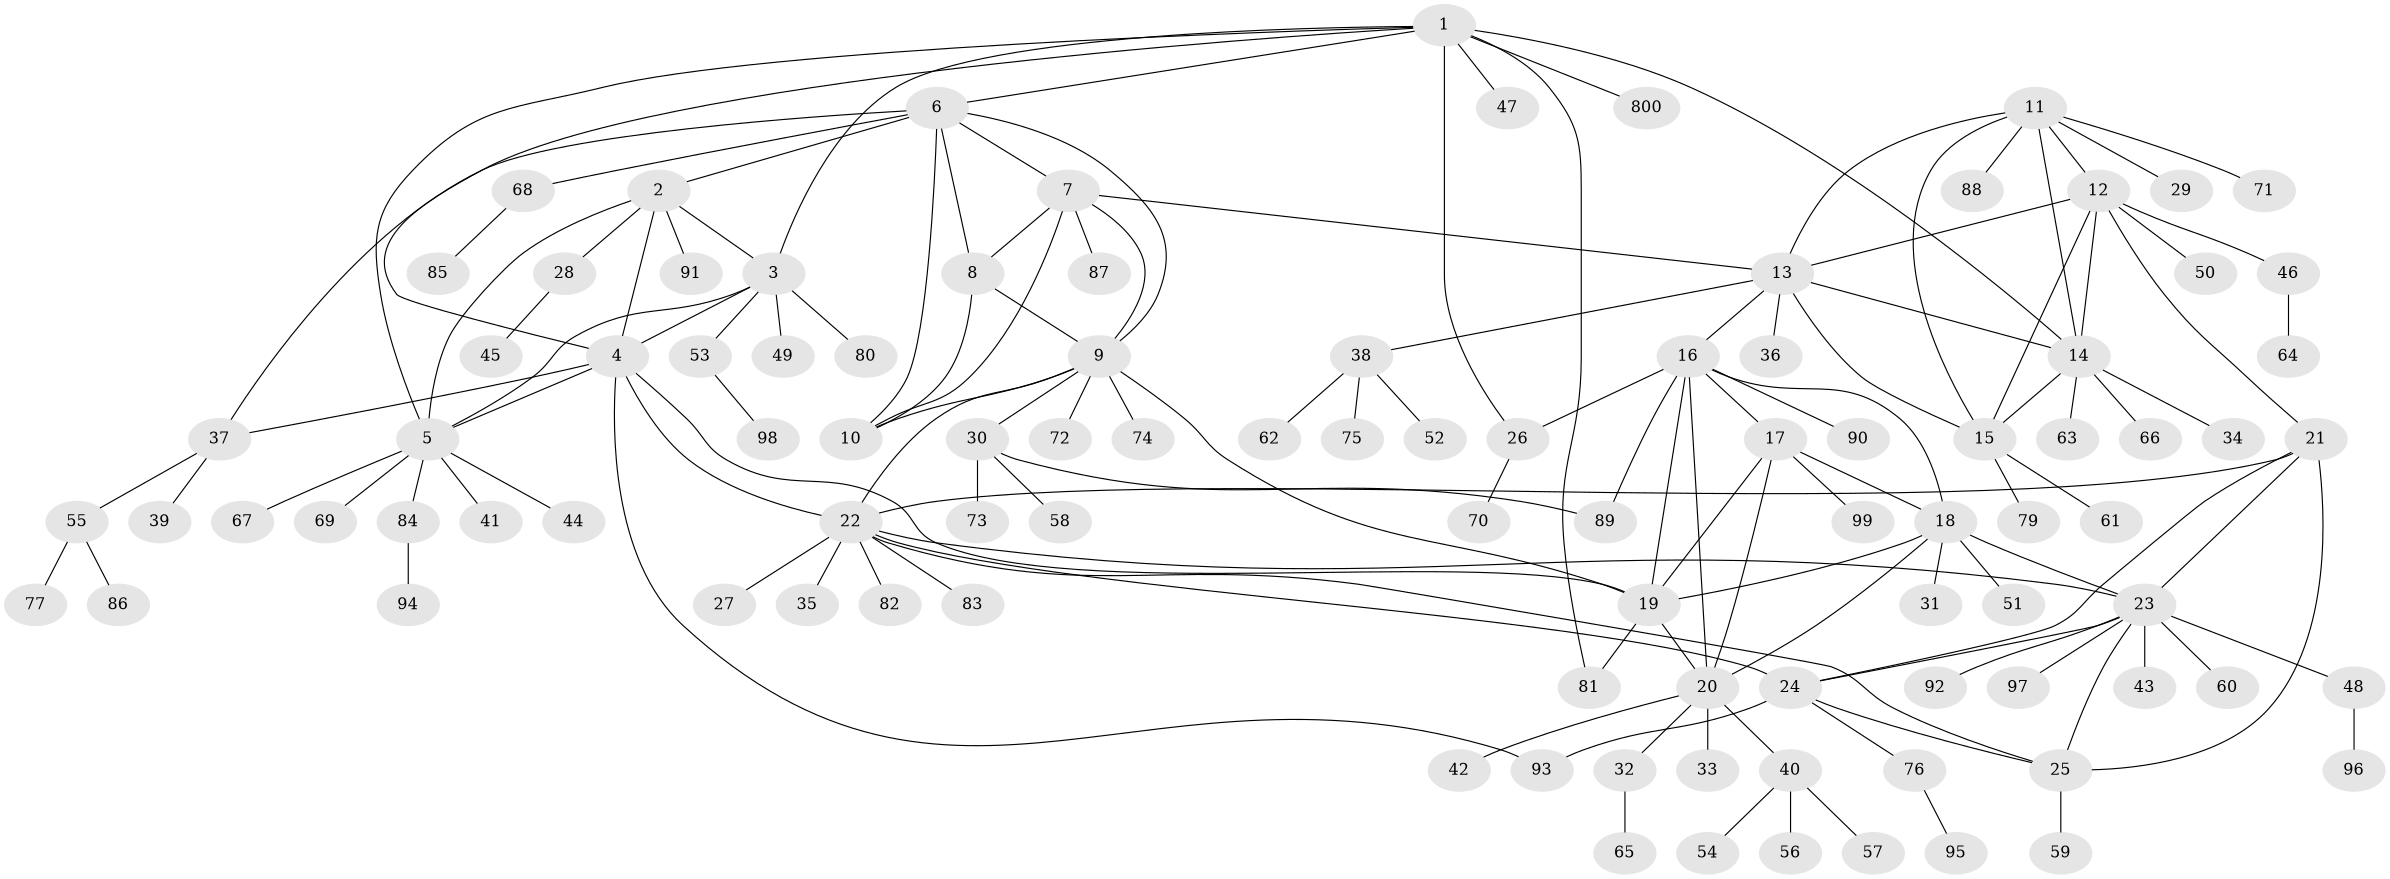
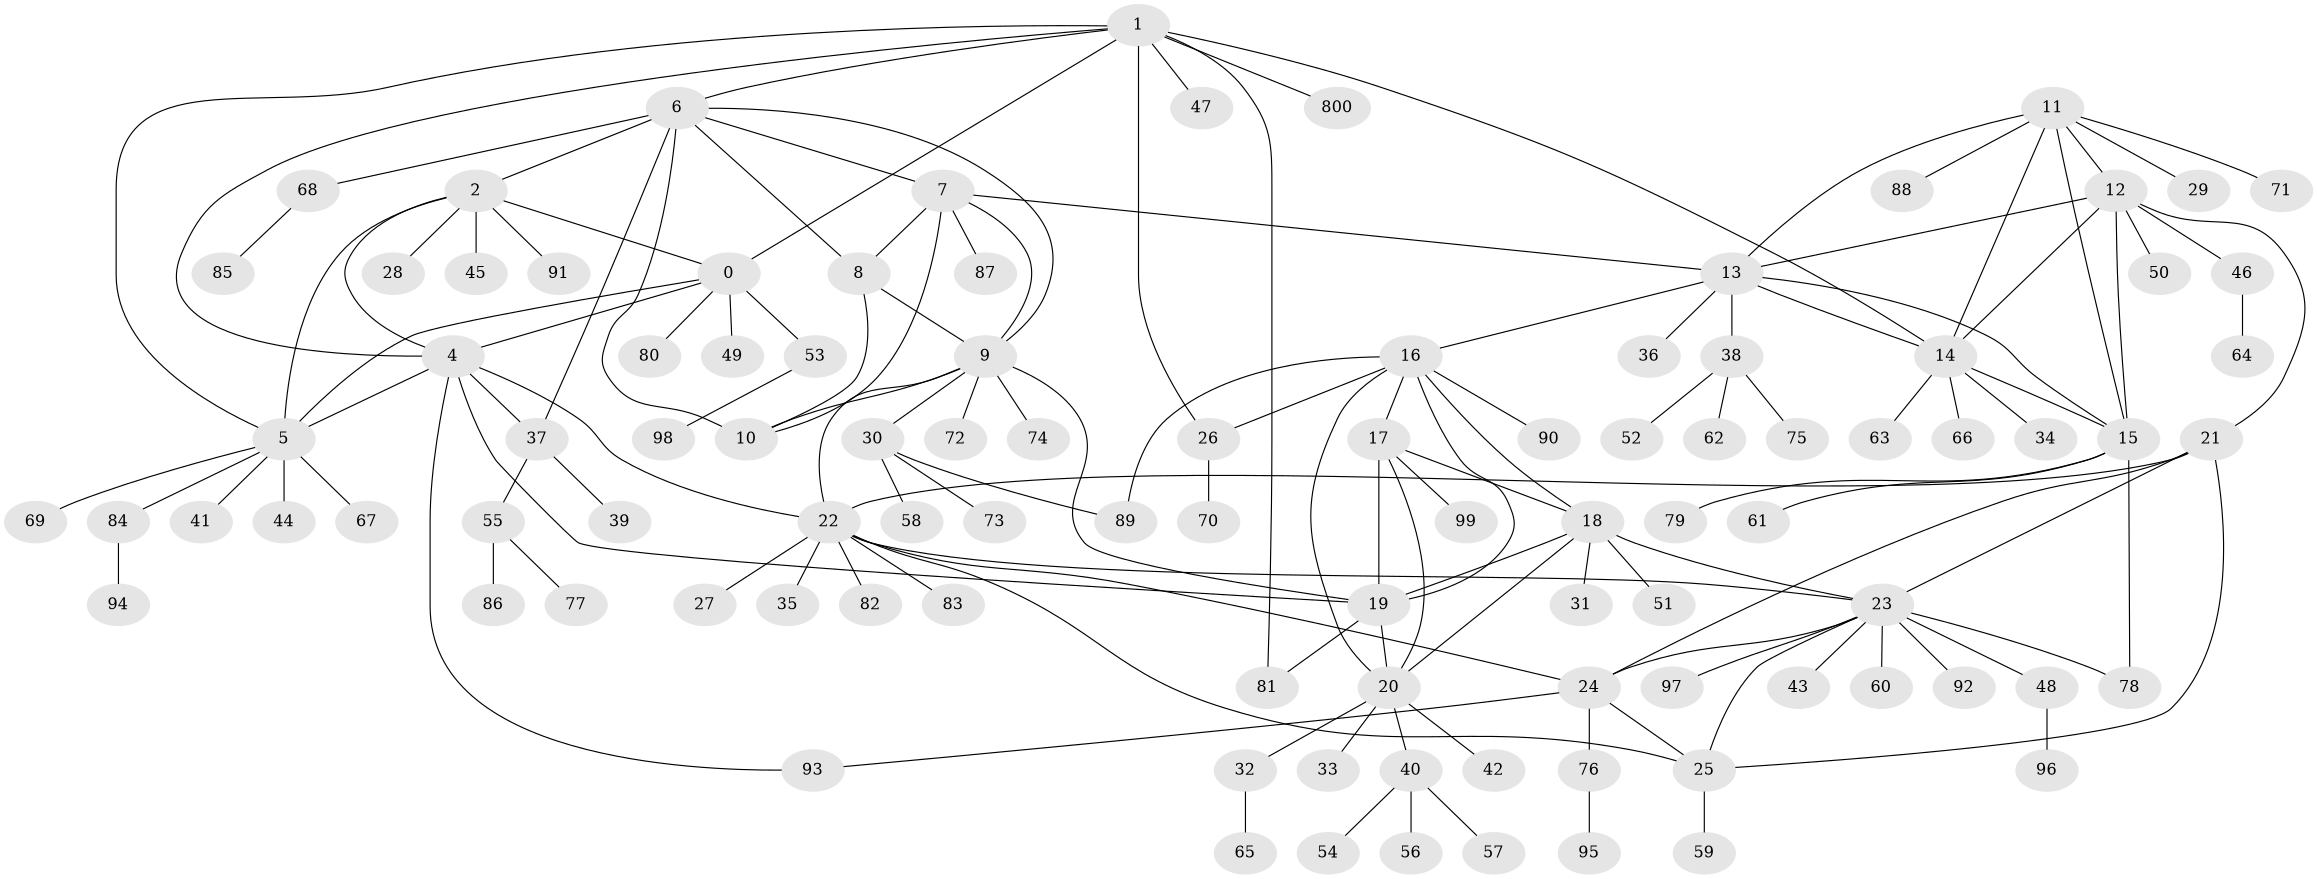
(774, 274) -> (729, 274)
(528, 315) -> (476, 232)
none -> (2130, 688)
